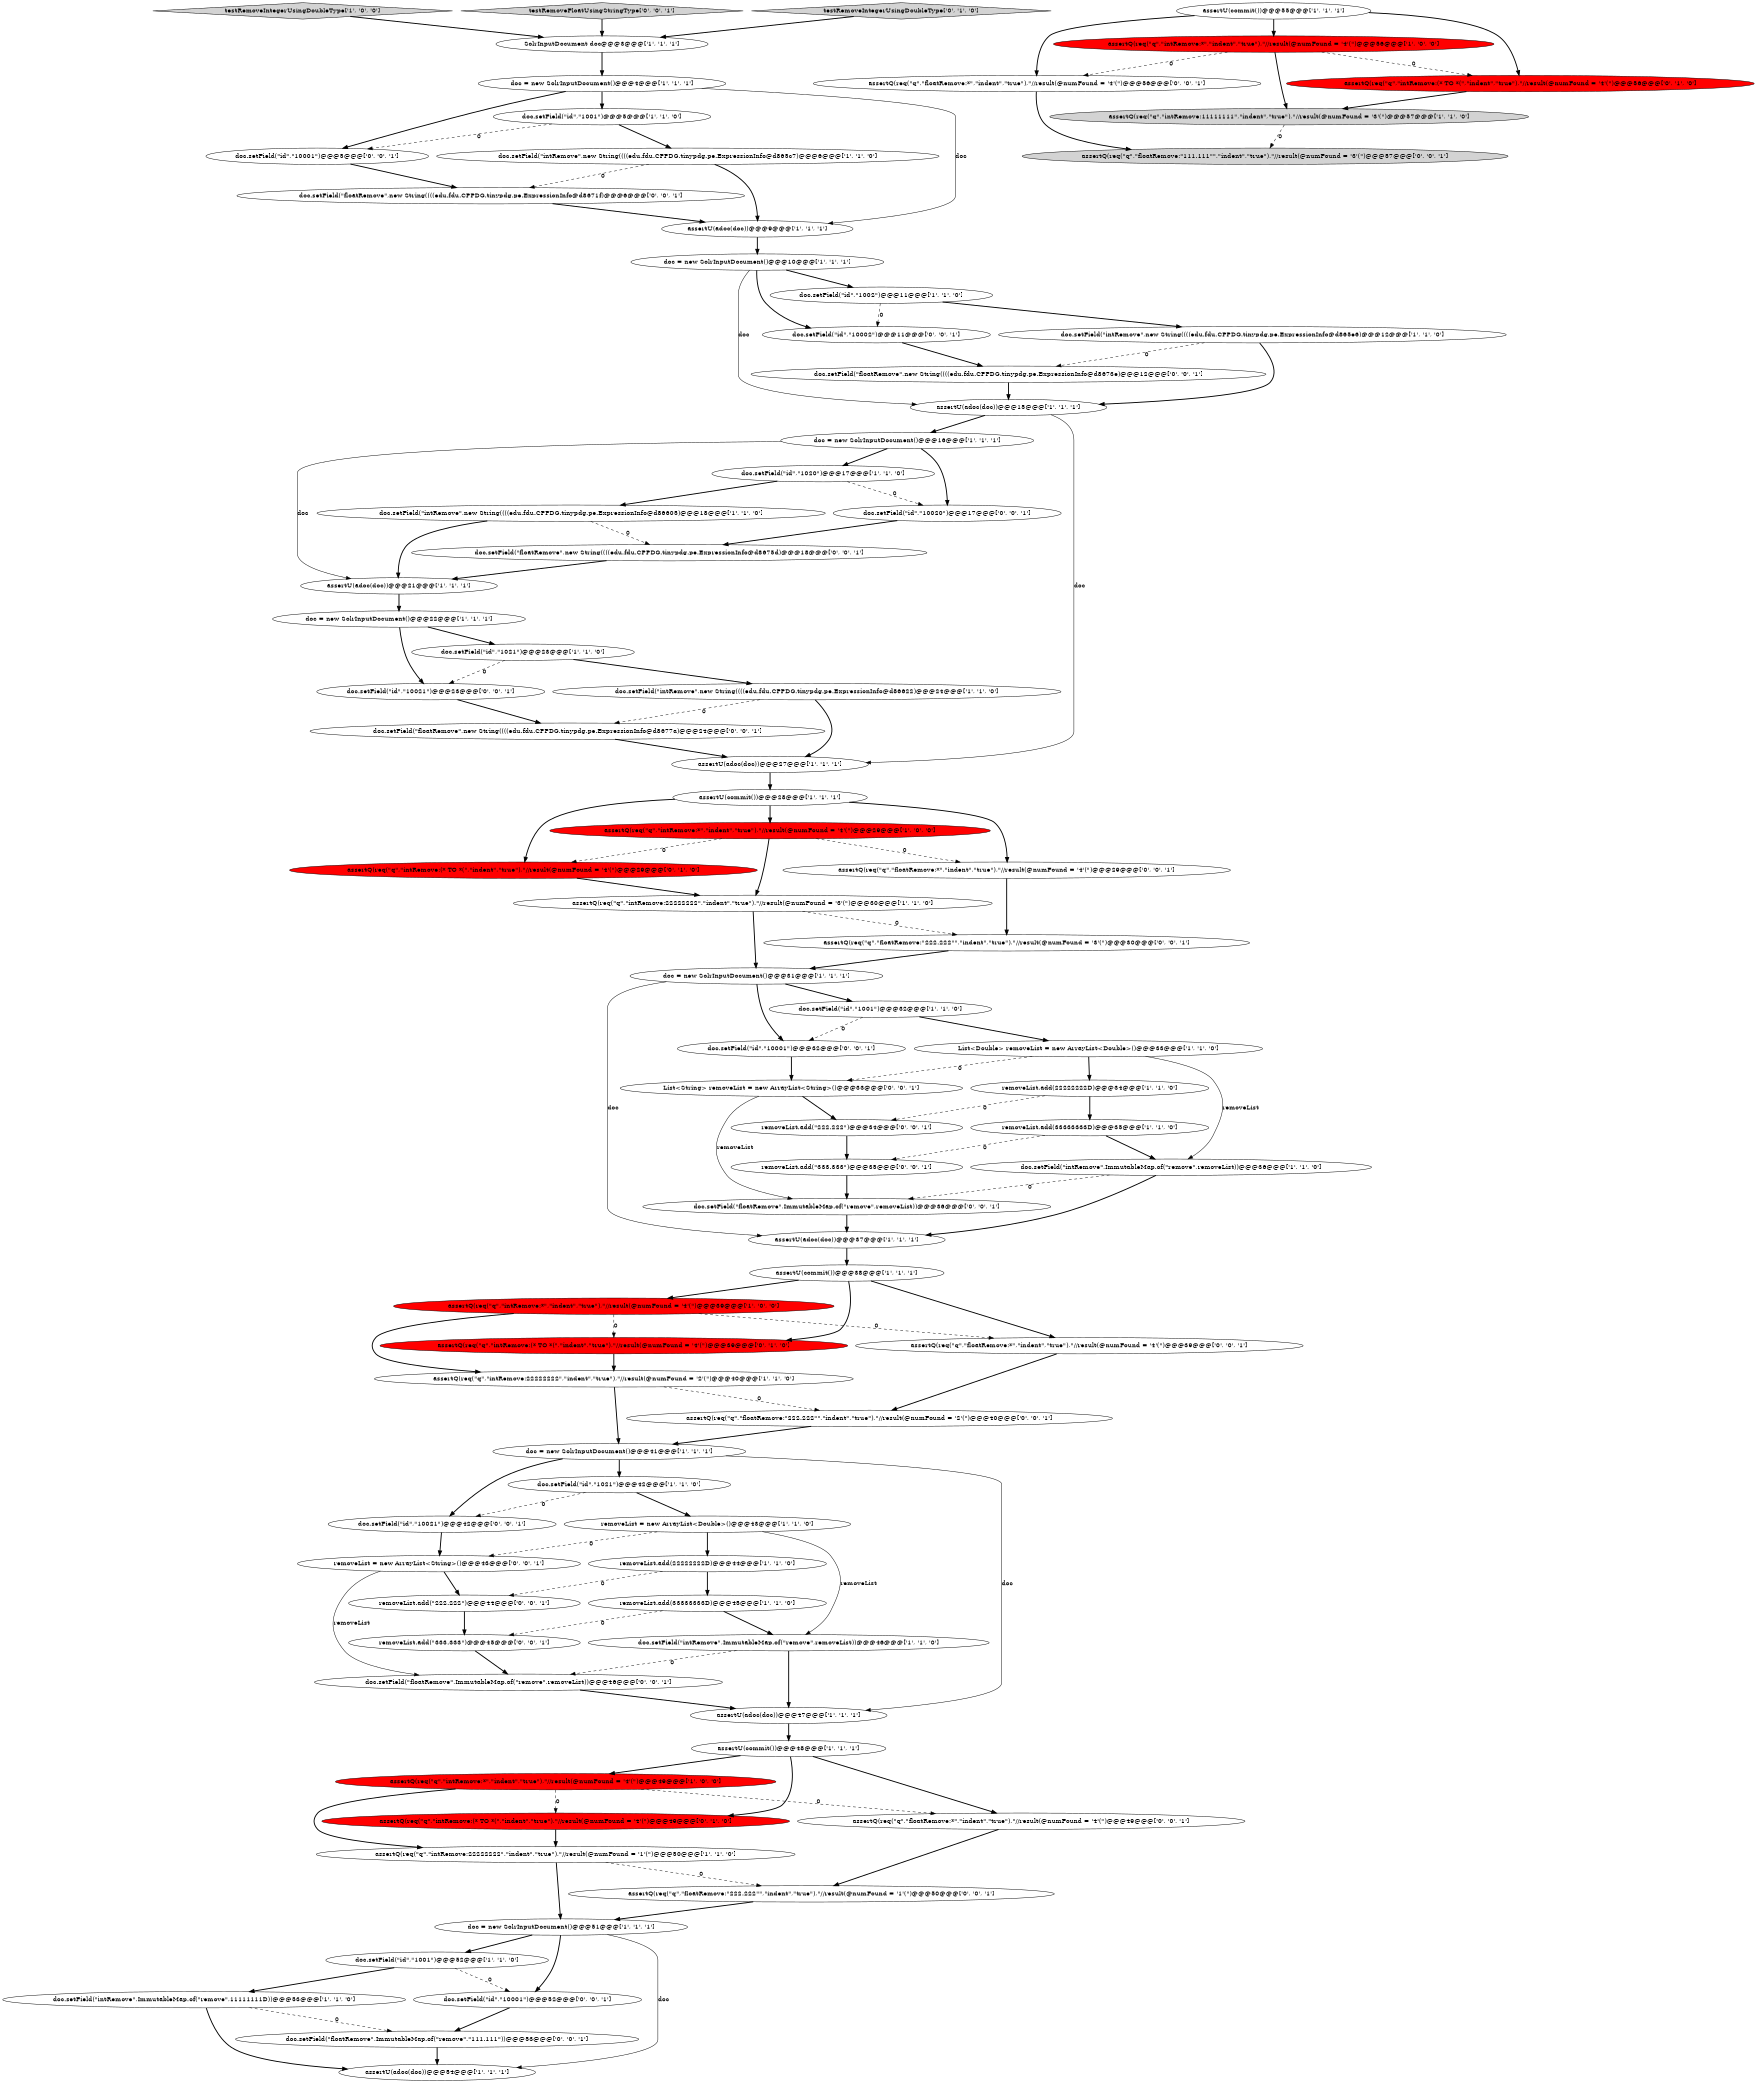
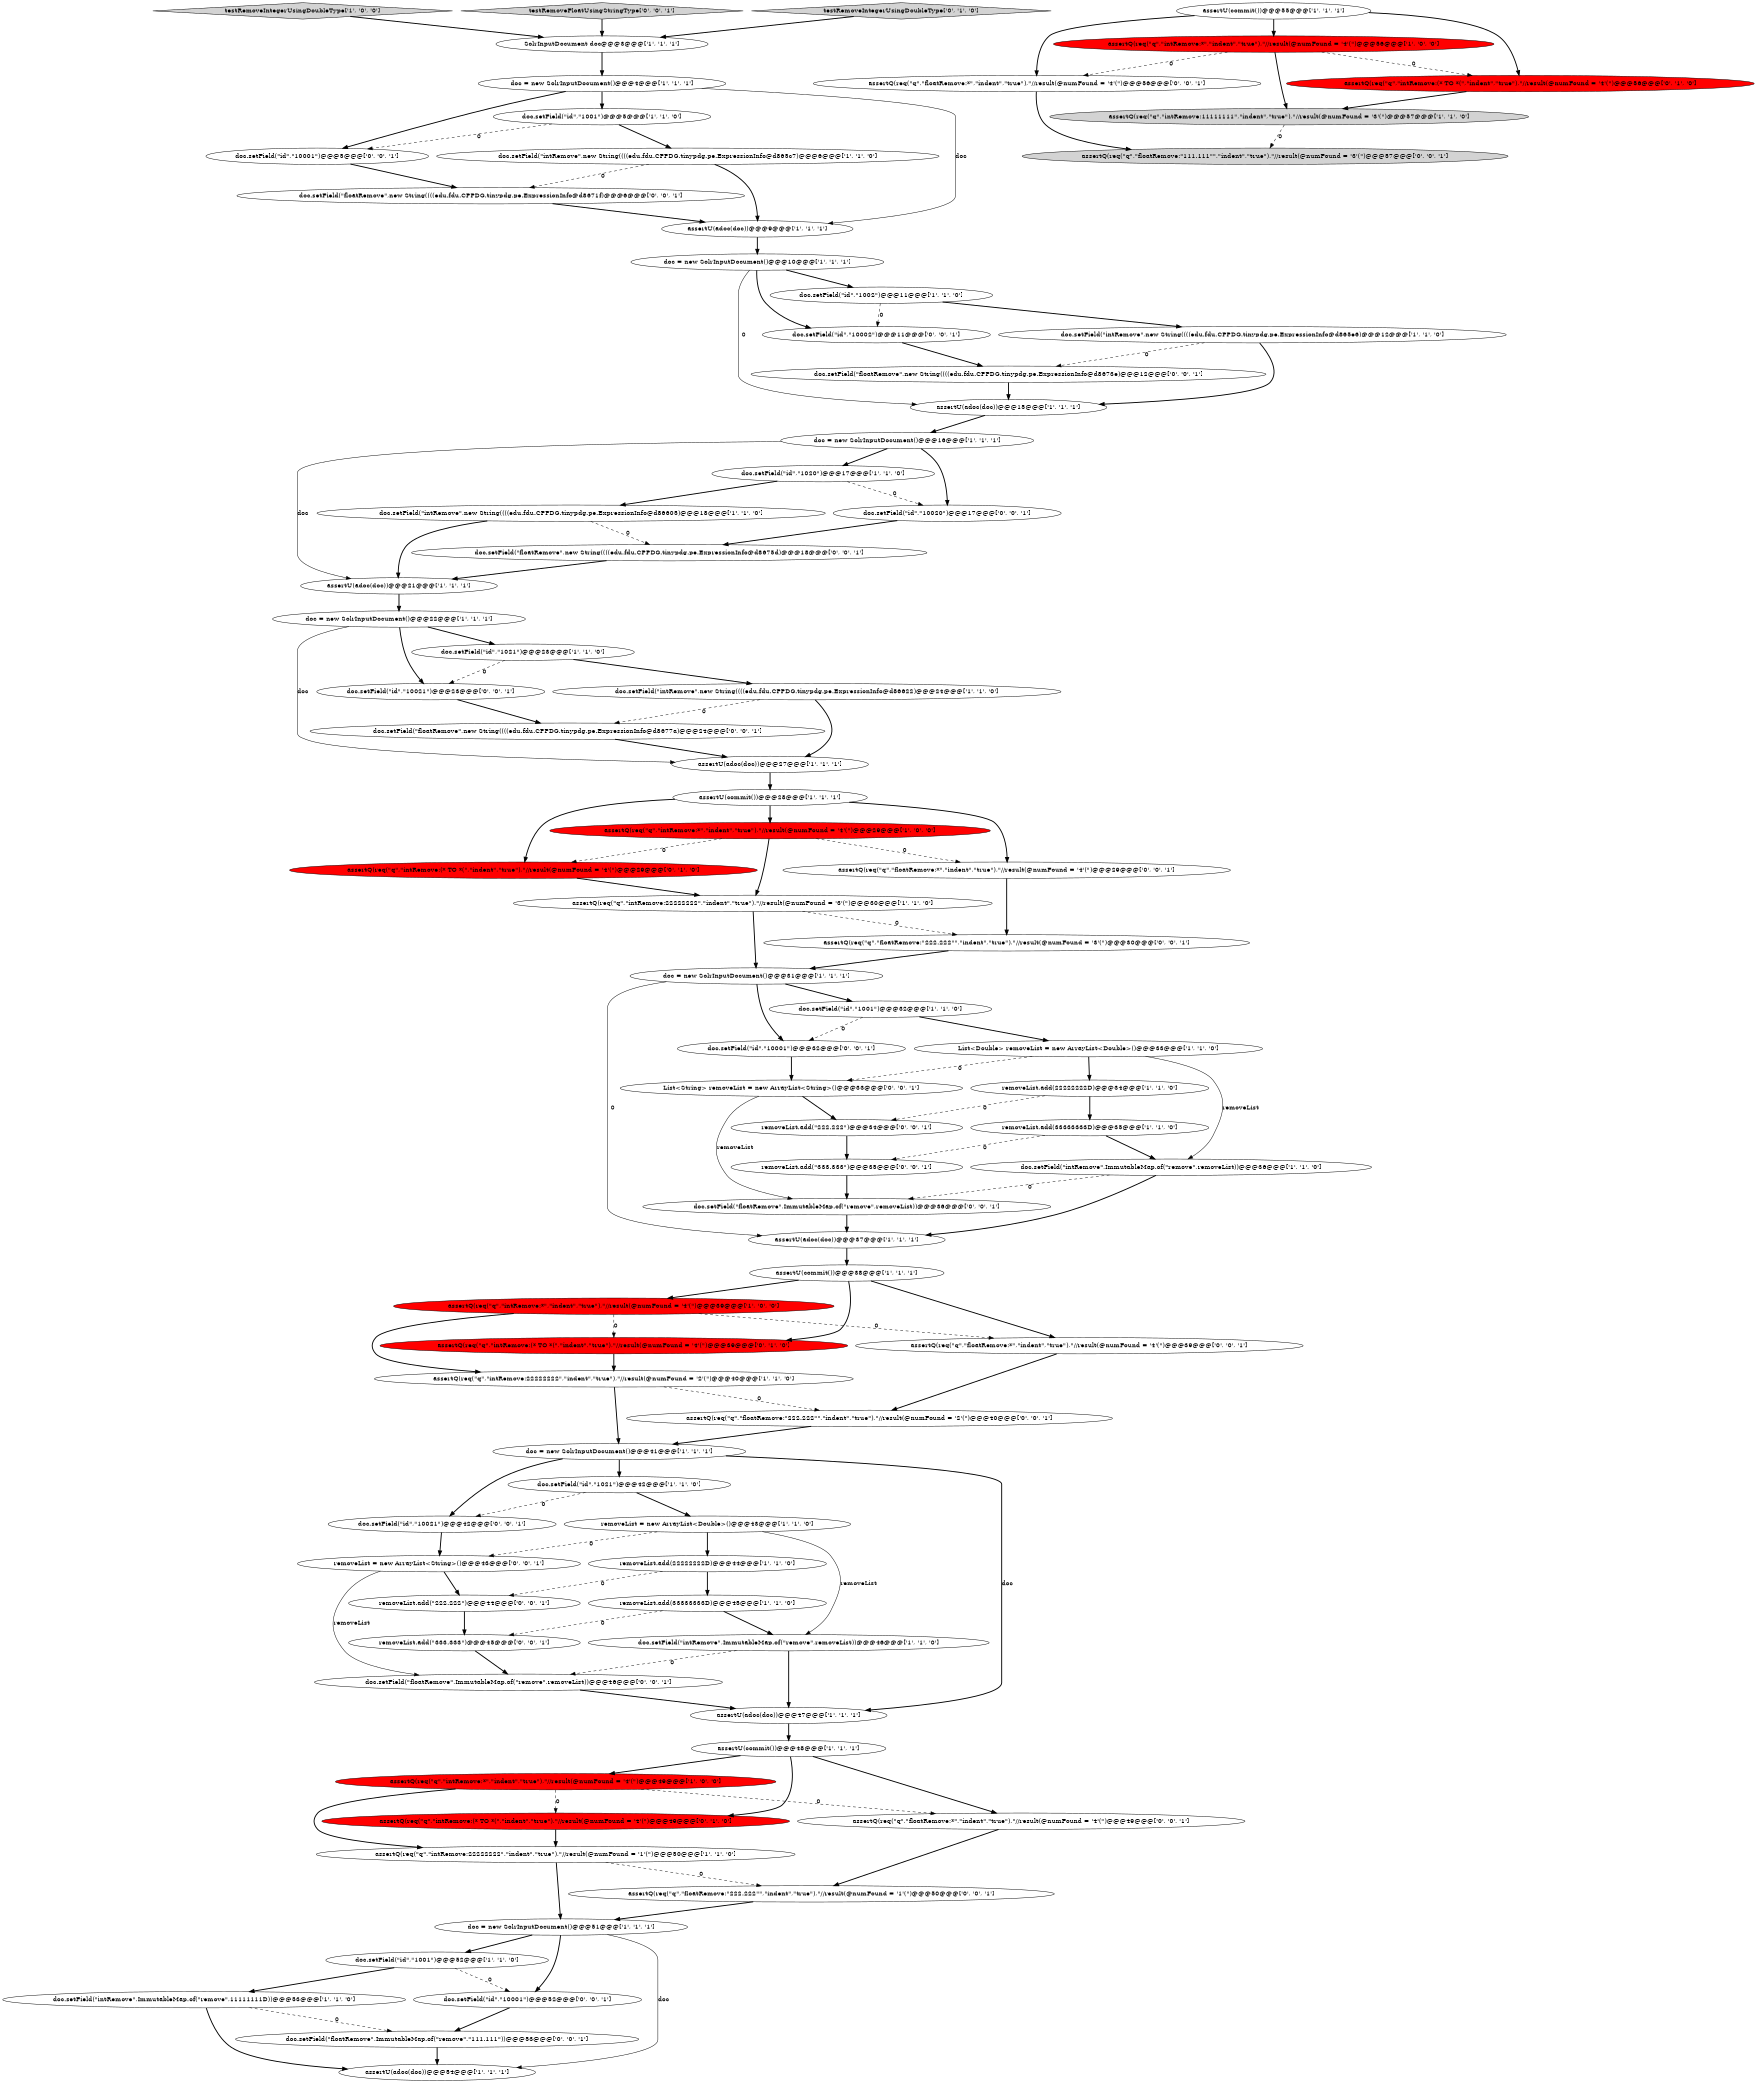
(744, 335) -> (744, 335)
(1074, 672) -> (411, 752)
(613, 1108) -> (613, 1108)
(1002, 1512) -> (1002, 1512)
